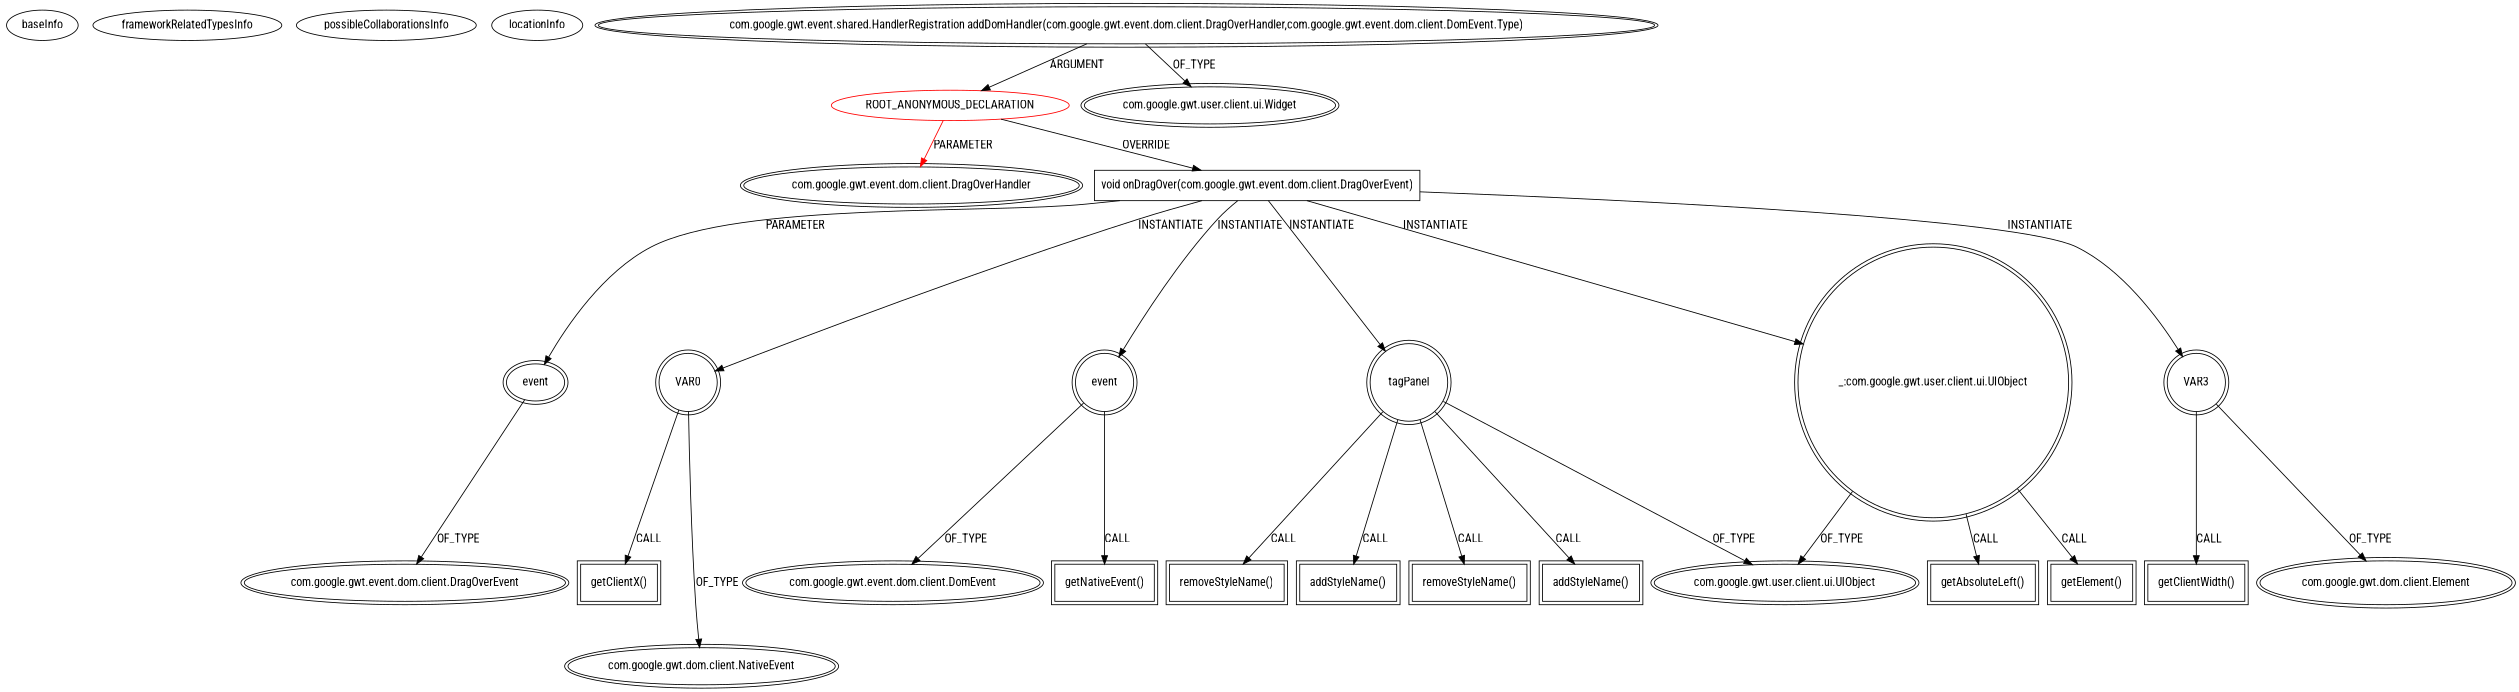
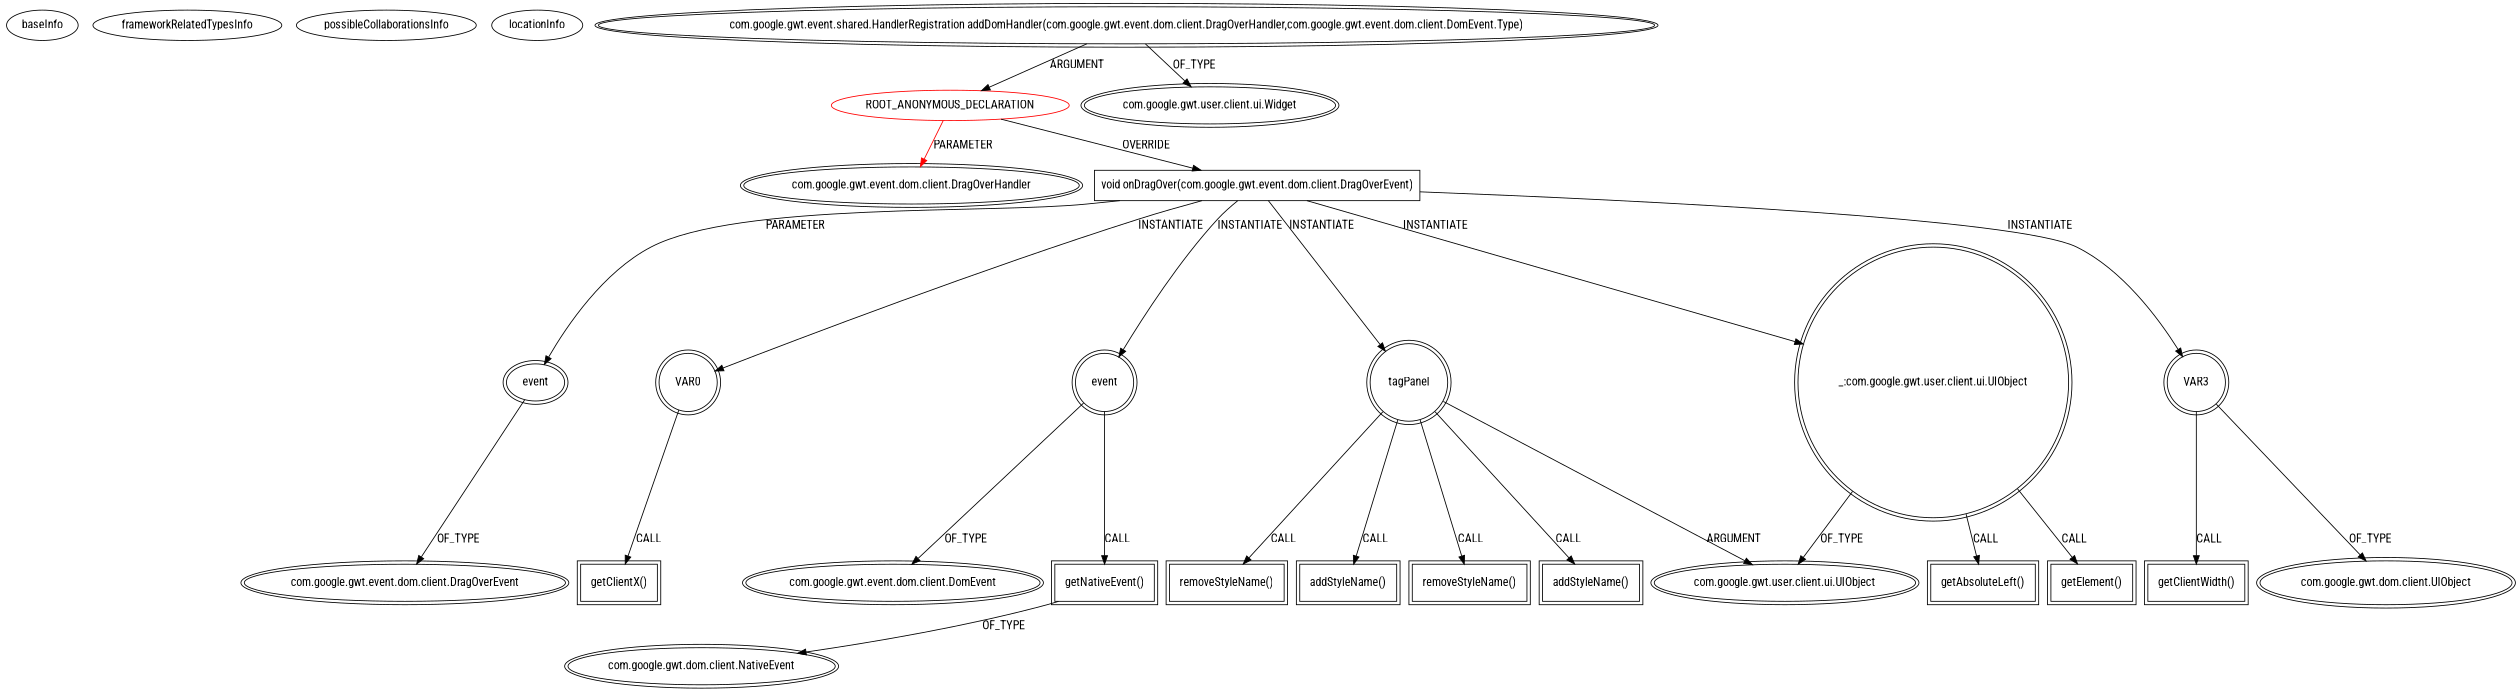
(692, 525) -> (933, 631)
(1734, 539) -> (1734, 539)
(2386, 583) -> (2386, 583)
